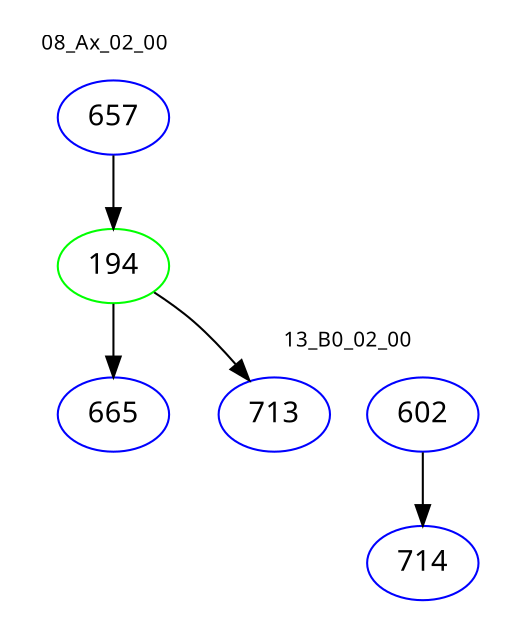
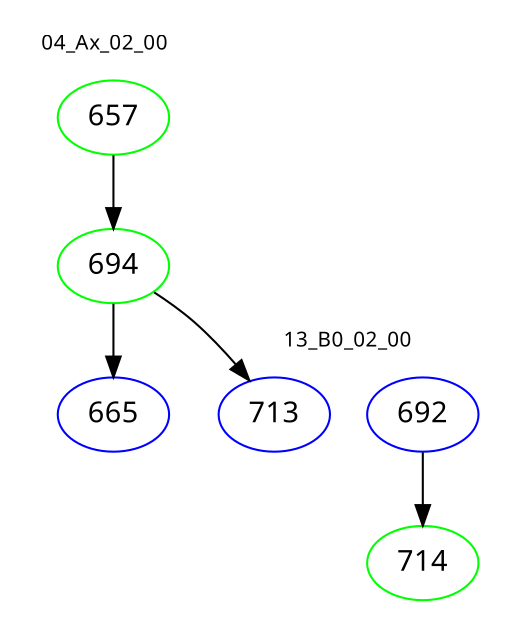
(105, 44) -> (105, 44)
(113, 118) -> (113, 118)
(113, 266) -> (113, 266)
(423, 415) -> (423, 415)
(423, 563) -> (423, 563)
